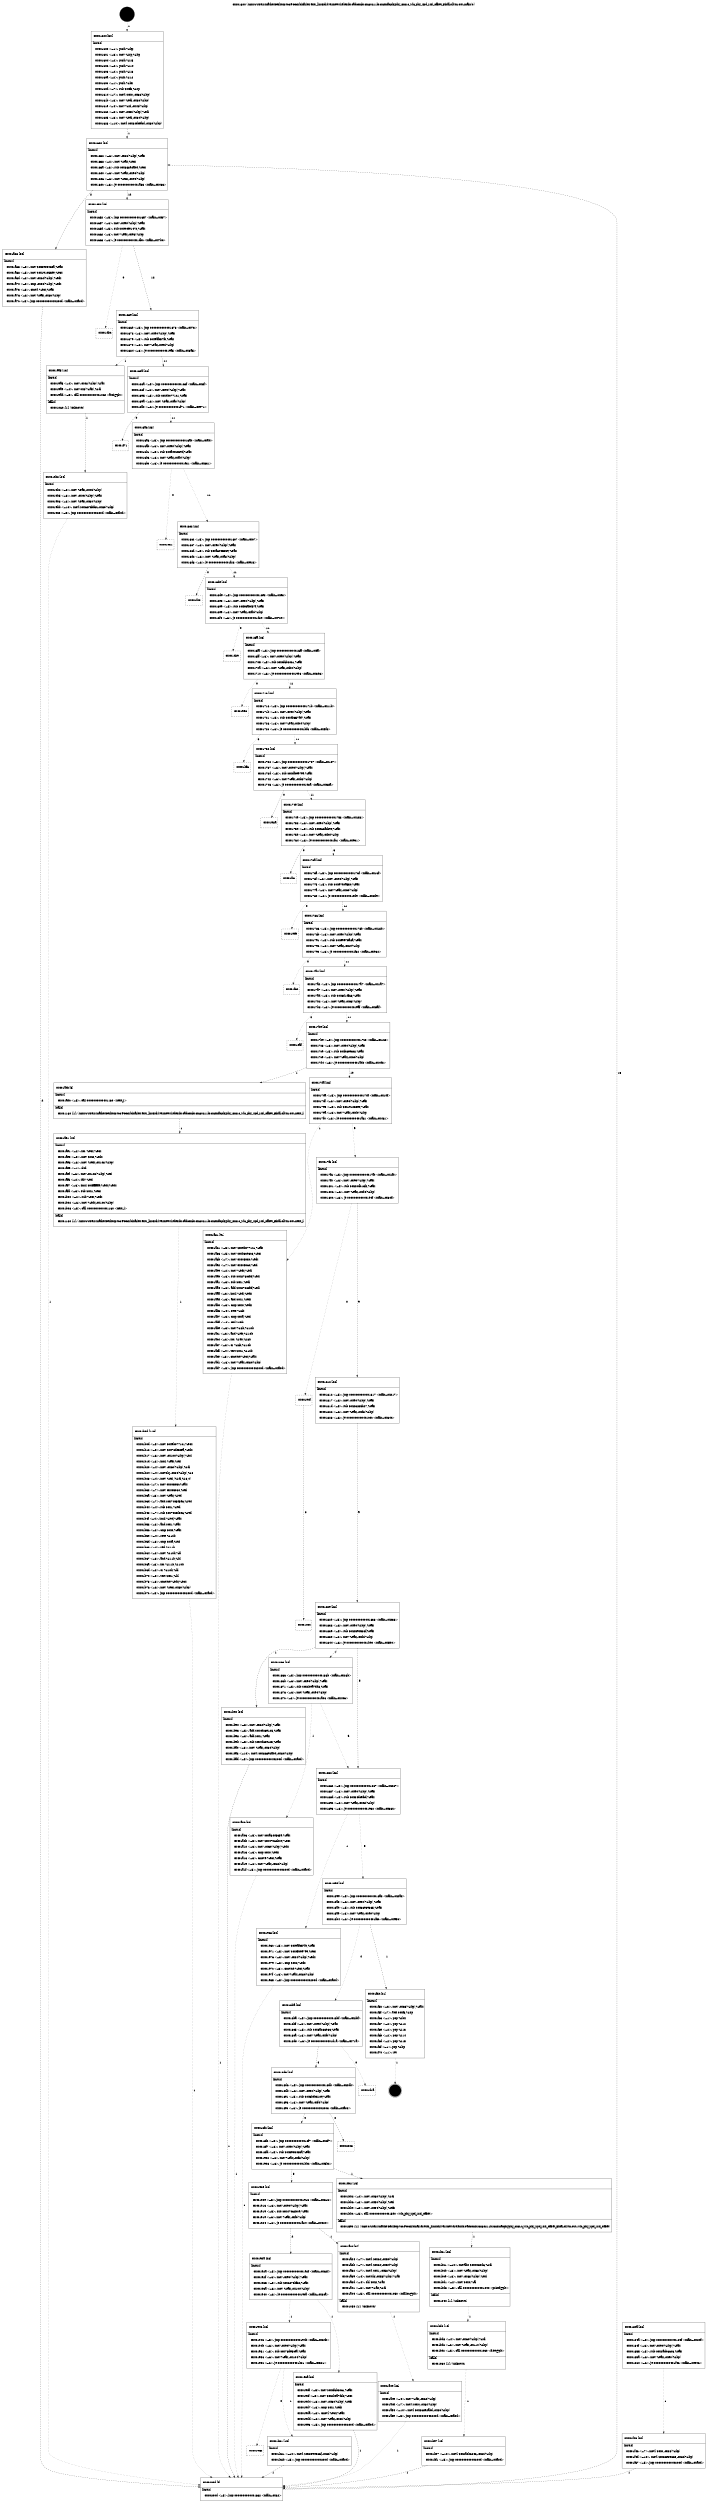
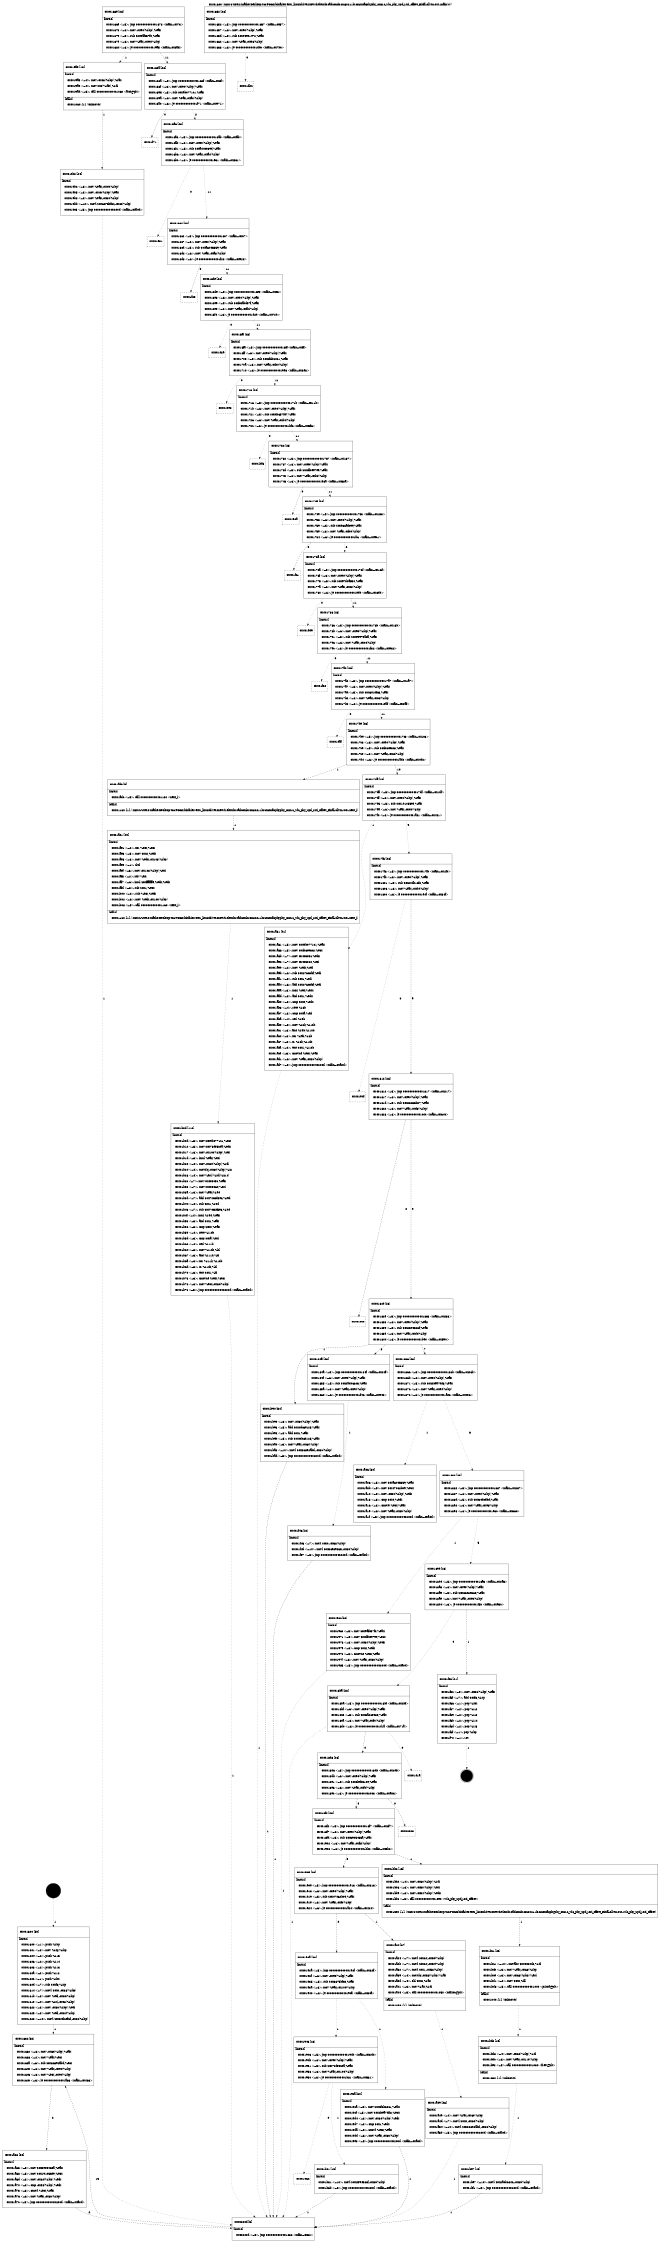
(127, 194) -> none
(142, 277) -> none
(173, 418) -> (195, 115)
(304, 1512) -> (382, 1217)
(358, 1707) -> (380, 1349)
(235, 2174) -> (291, 1963)
